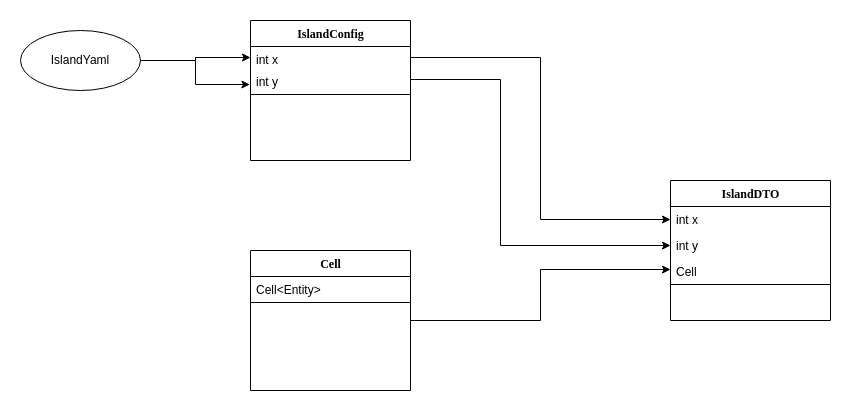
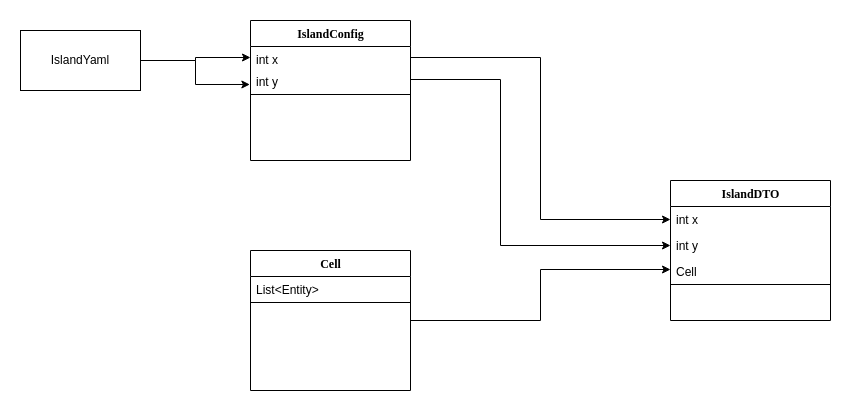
(81, 61) -> (81, 61)
(292, 291) -> (294, 291)
